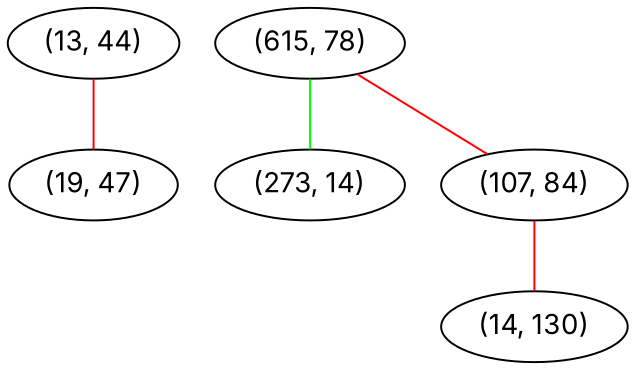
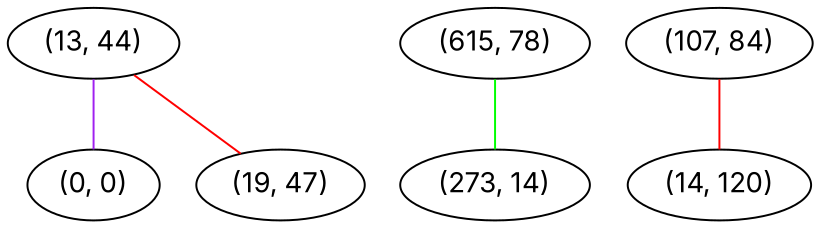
(422, 114) -> none
none -> (94, 185)
(534, 327) -> (719, 185)
